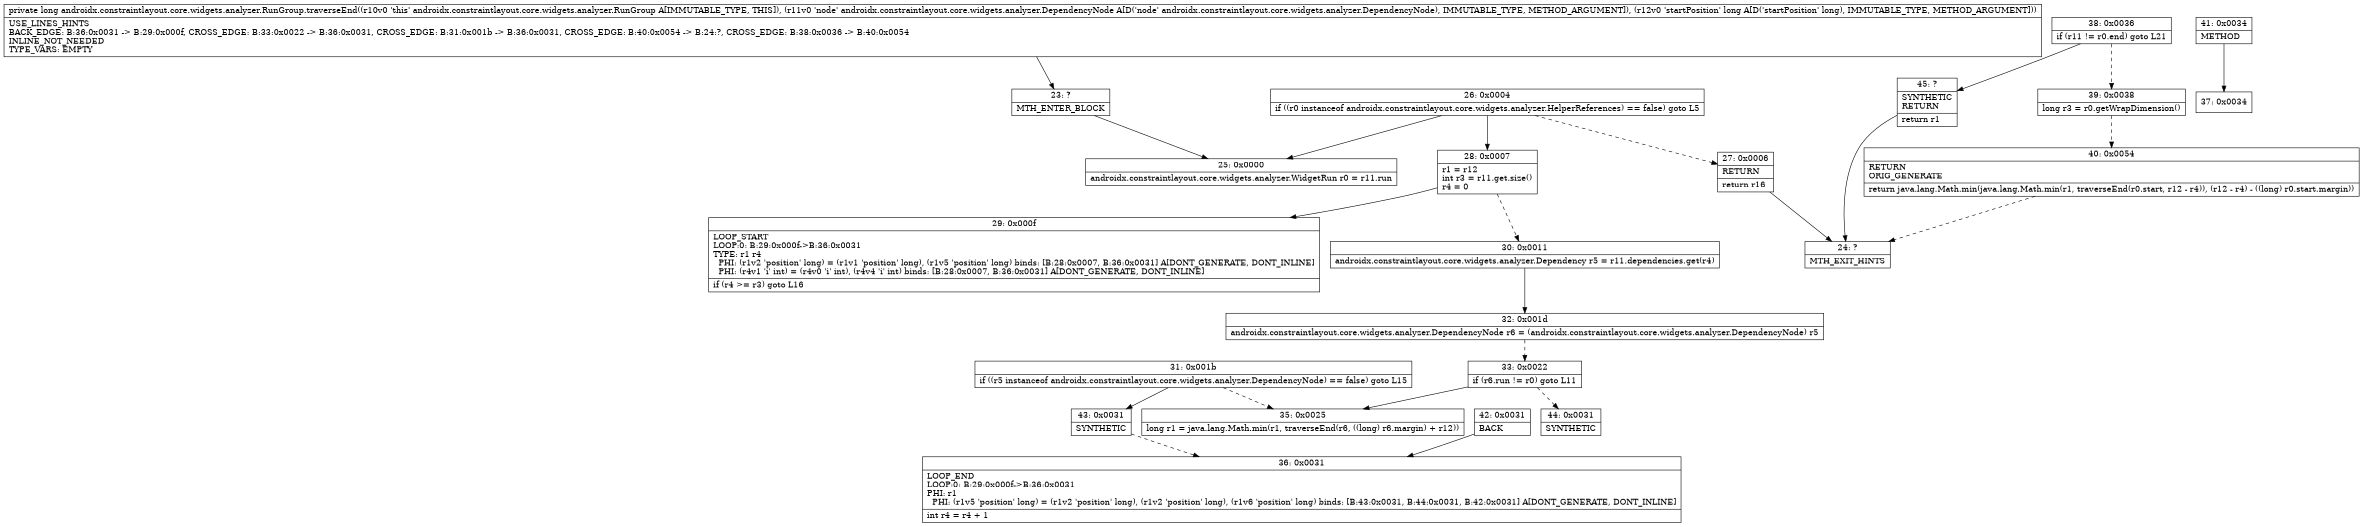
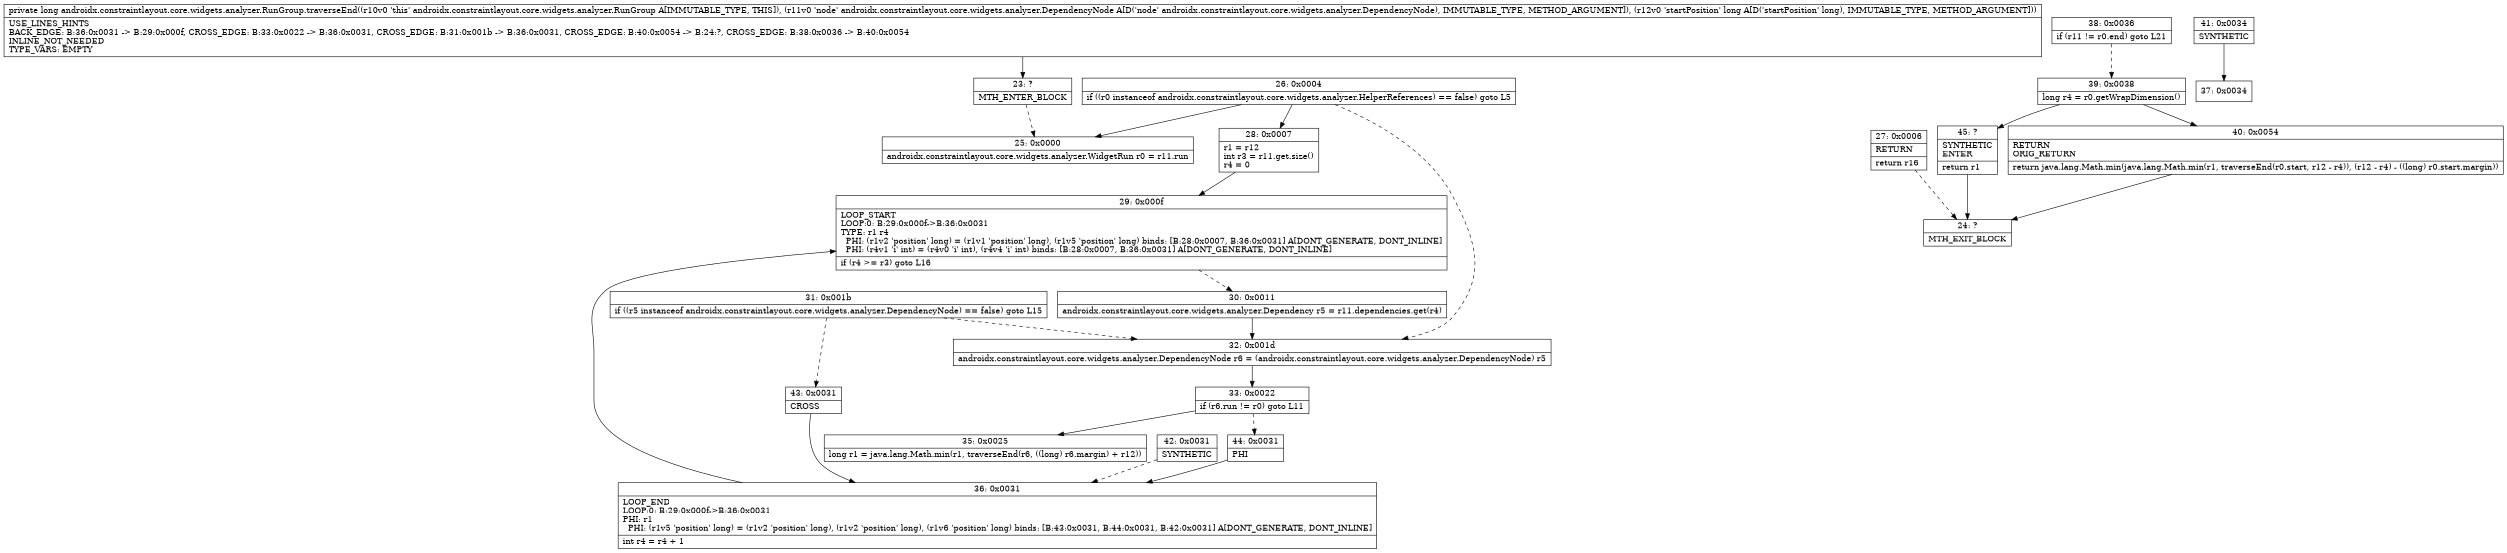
(2221, 37) -> (2224, 37)
(2022, 67) -> (2031, 114)
(1921, 106) -> (1957, 154)
(2112, 109) -> (2112, 98)
(2112, 129) -> (2167, 114)
(1148, 136) -> (1030, 118)
(1624, 139) -> (1459, 209)
(1906, 176) -> (2044, 154)
(1507, 215) -> (1213, 279)
(1798, 215) -> (1934, 193)
(1965, 218) -> (2095, 196)
(1848, 261) -> (1968, 239)
none -> (592, 318)
(1525, 348) -> (1252, 373)
(1150, 397) -> (822, 350)
(1245, 397) -> (1037, 328)
(1101, 429) -> (805, 407)
(1491, 429) -> (1187, 454)
(1571, 429) -> (1240, 454)
(1162, 445) -> (815, 456)
(1444, 445) -> (1127, 470)
none -> (1190, 471)
